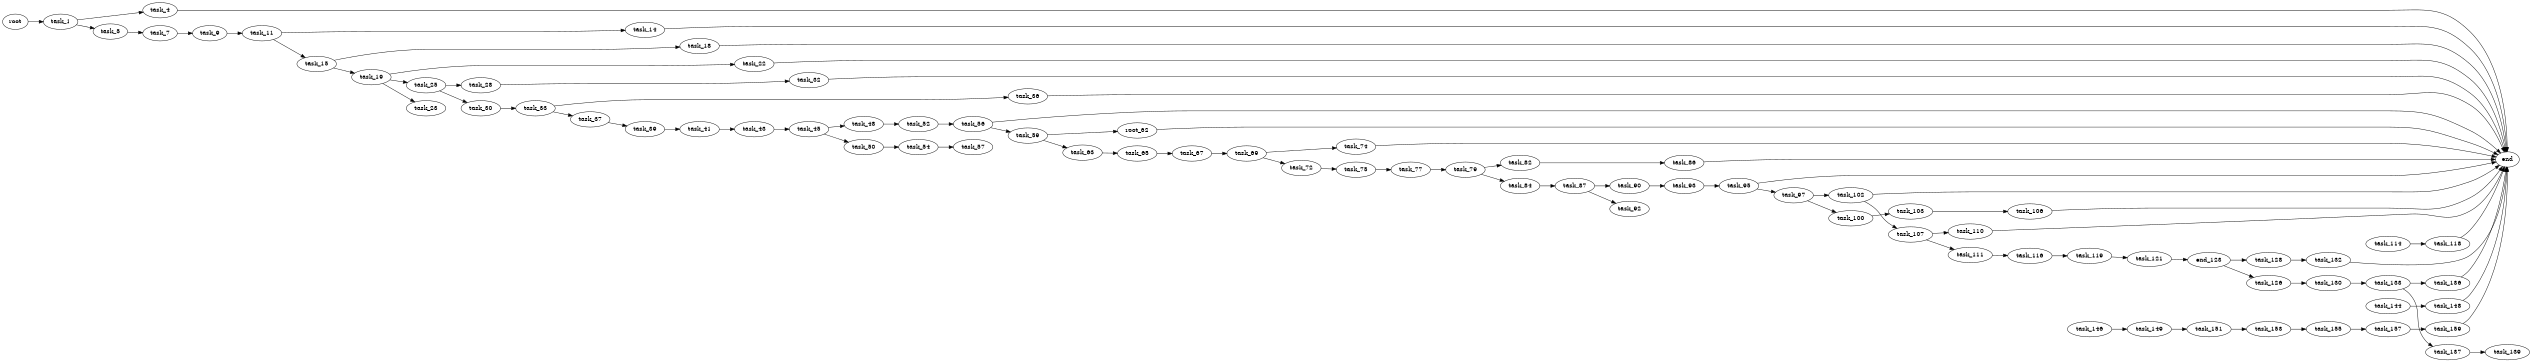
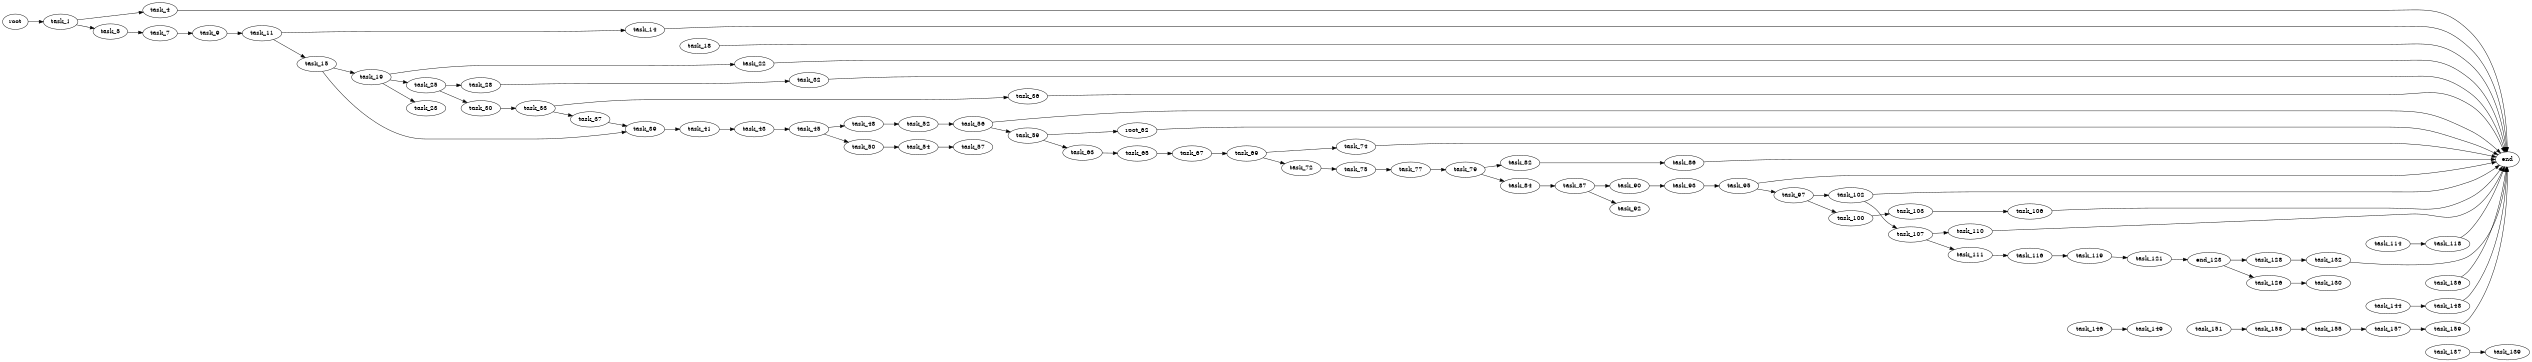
(504, 49) -> (460, 139)
(2388, 283) -> none
(2177, 329) -> none
